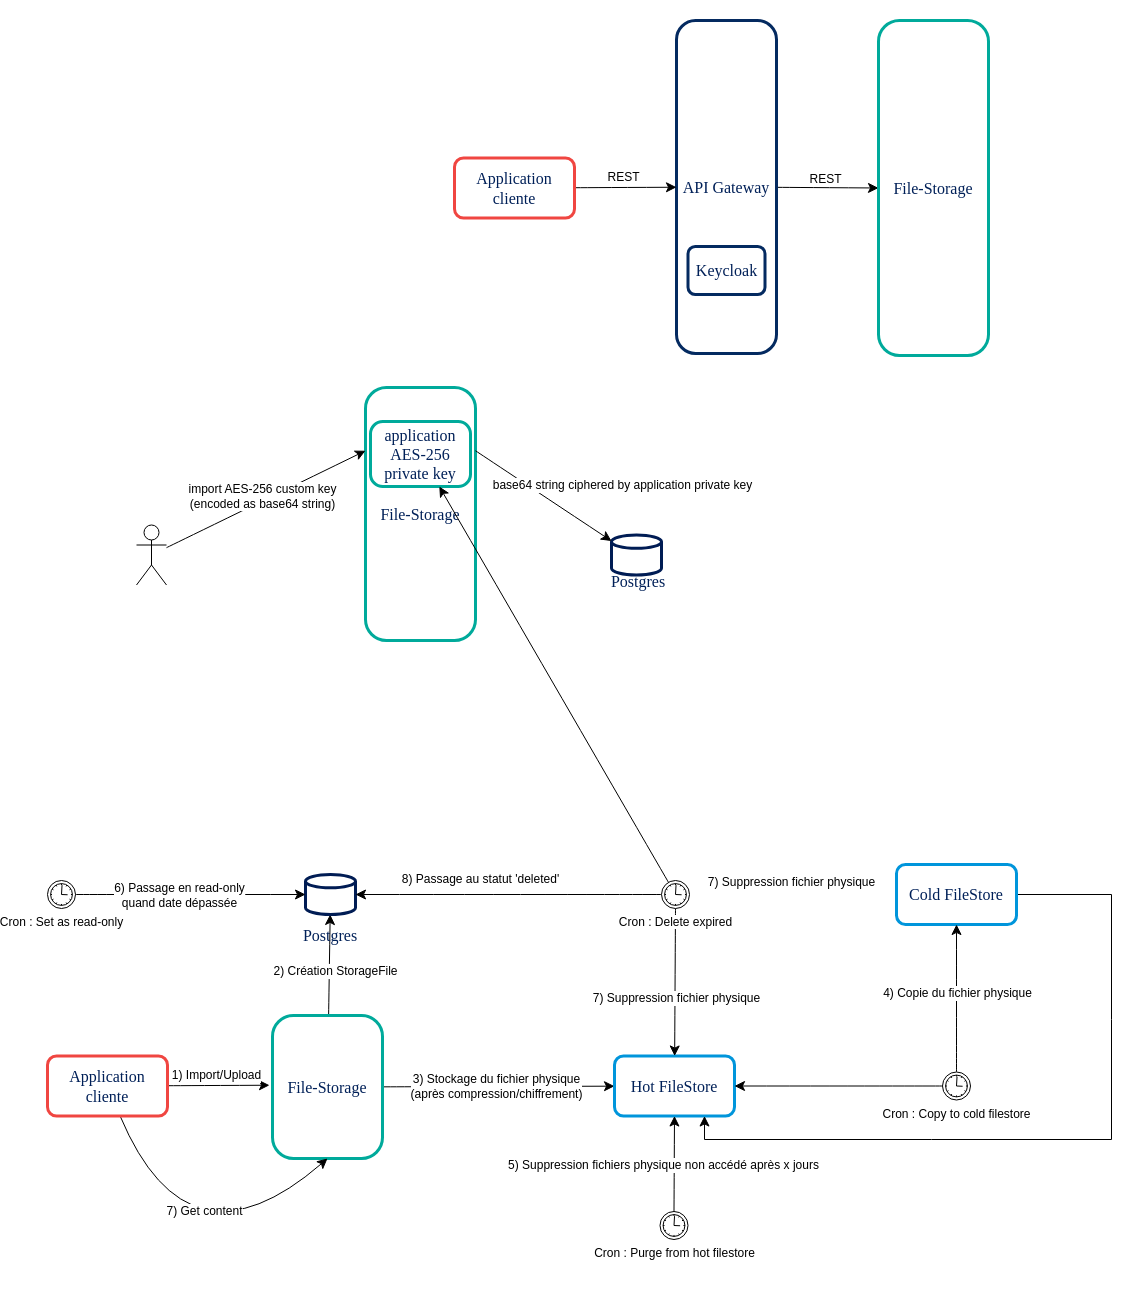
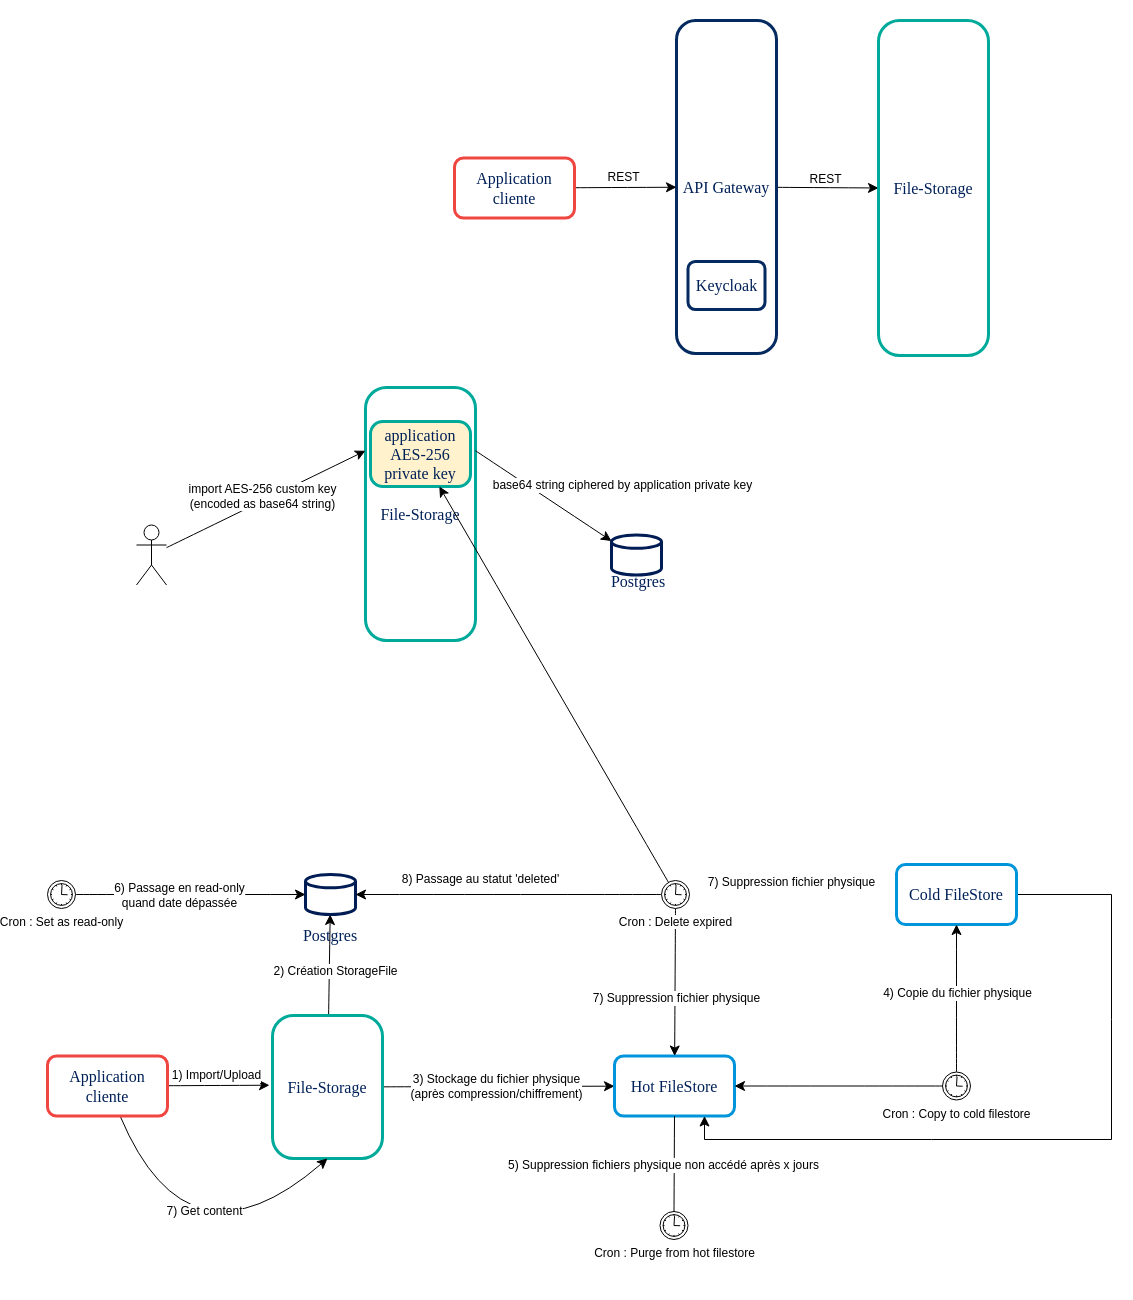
(727, 271) -> (727, 286)
(421, 454) -> (421, 454)
(674, 1125) -> (674, 1121)
